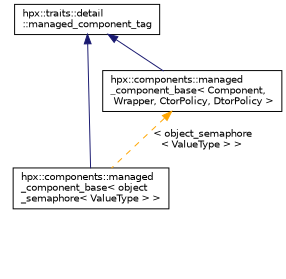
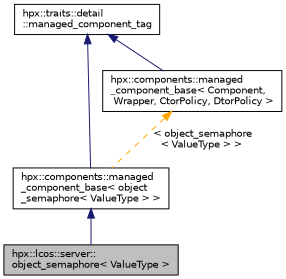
none -> (91, 260)
